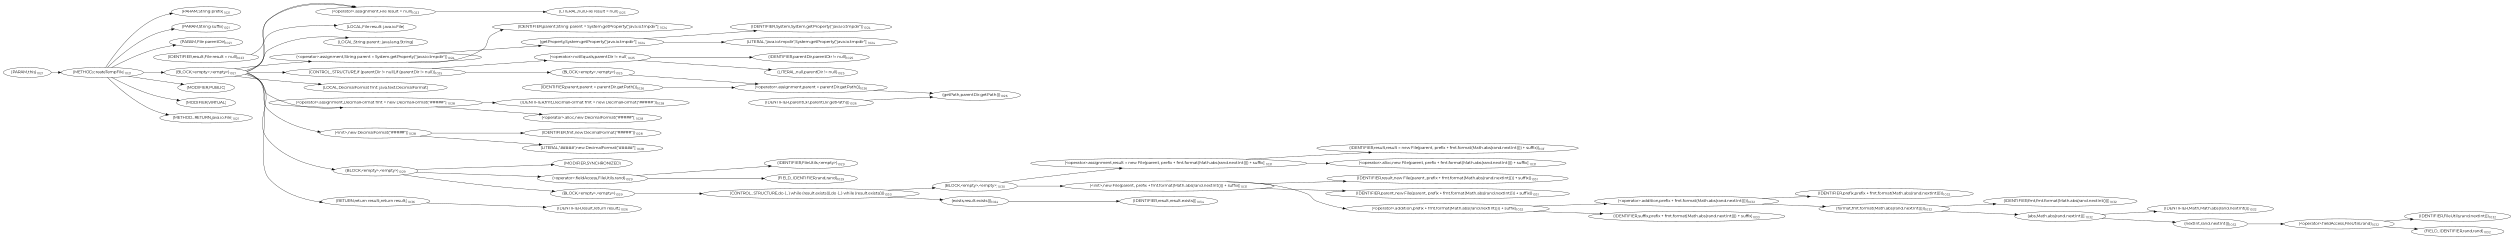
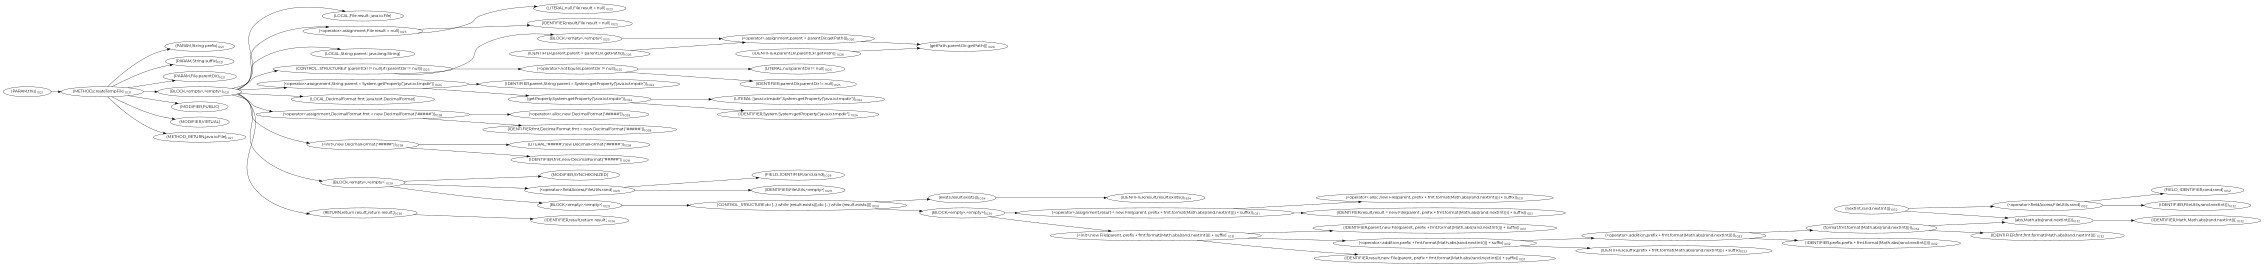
(288, 9) -> (473, 27)
(995, 201) -> (982, 197)
(1201, 201) -> (1188, 197)
(2137, 220) -> (1955, 214)
